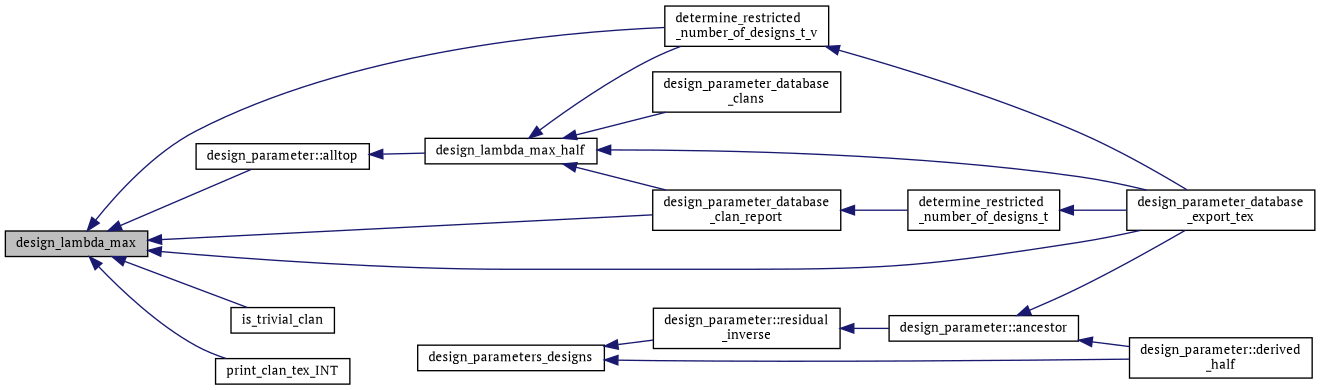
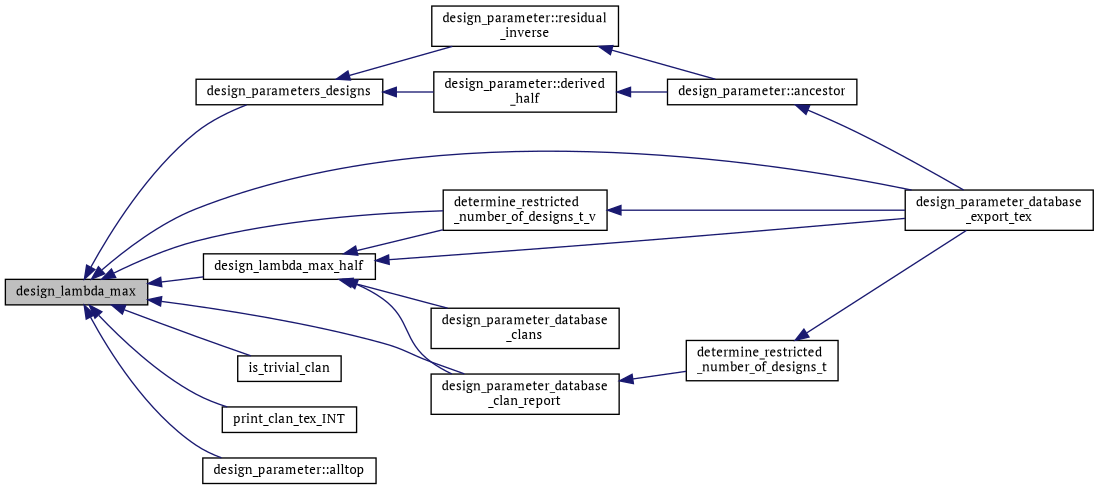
(404, 154) -> (182, 279)
none -> (156, 172)
(1111, 344) -> (649, 92)
